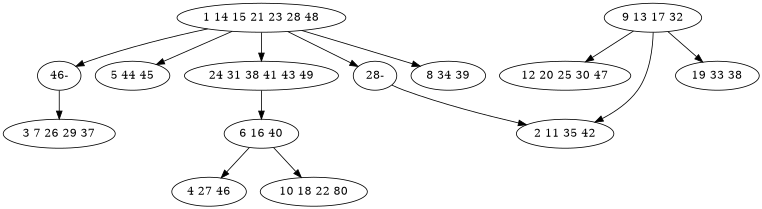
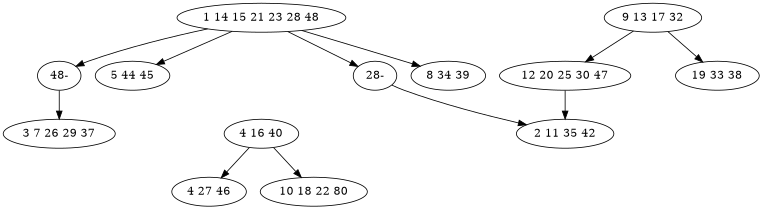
(59, 76) -> (59, 76)
(261, 76) -> none
(642, 84) -> (565, 101)
(261, 134) -> (261, 134)
